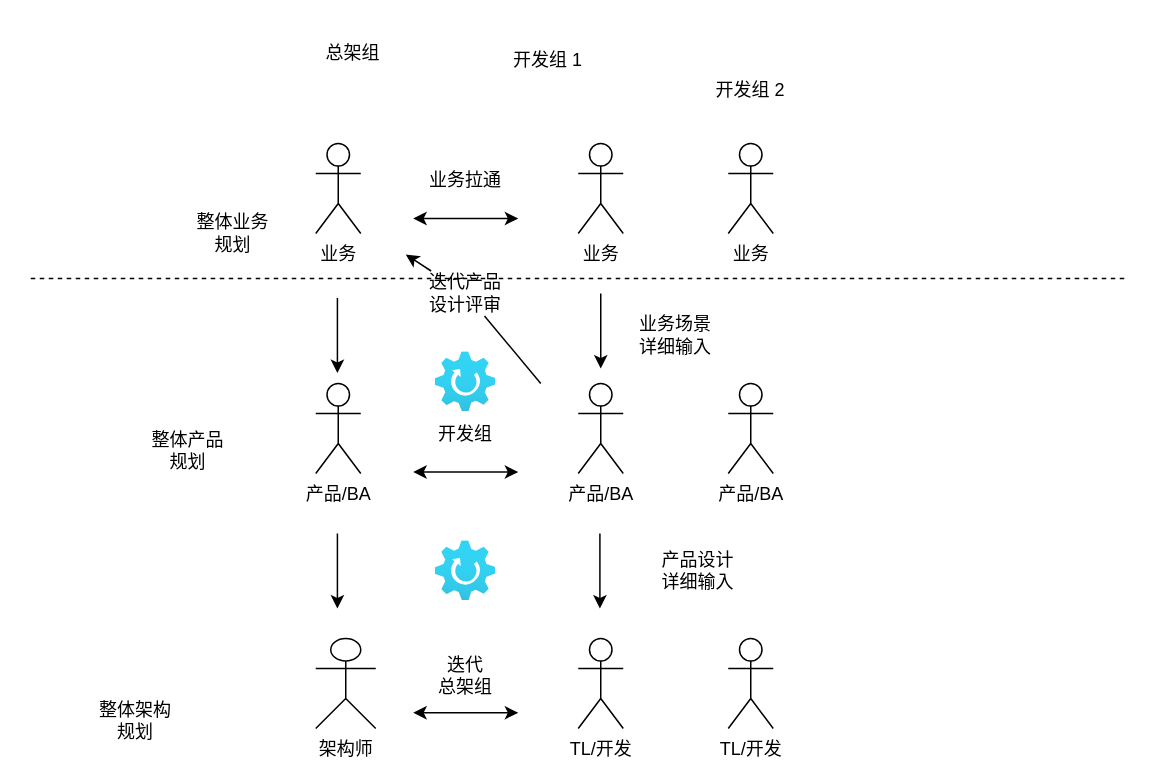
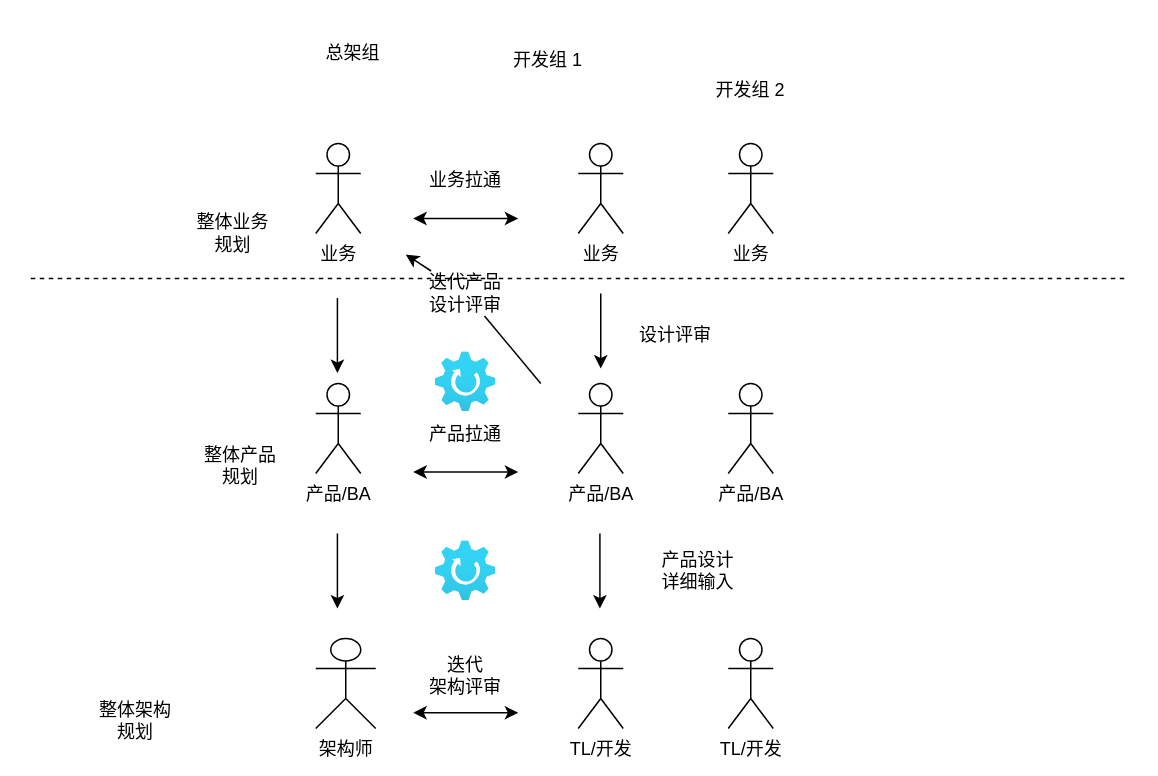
(676, 335) -> (676, 335)
(466, 434) -> (466, 434)
(188, 451) -> (241, 466)
(466, 676) -> (466, 676)
